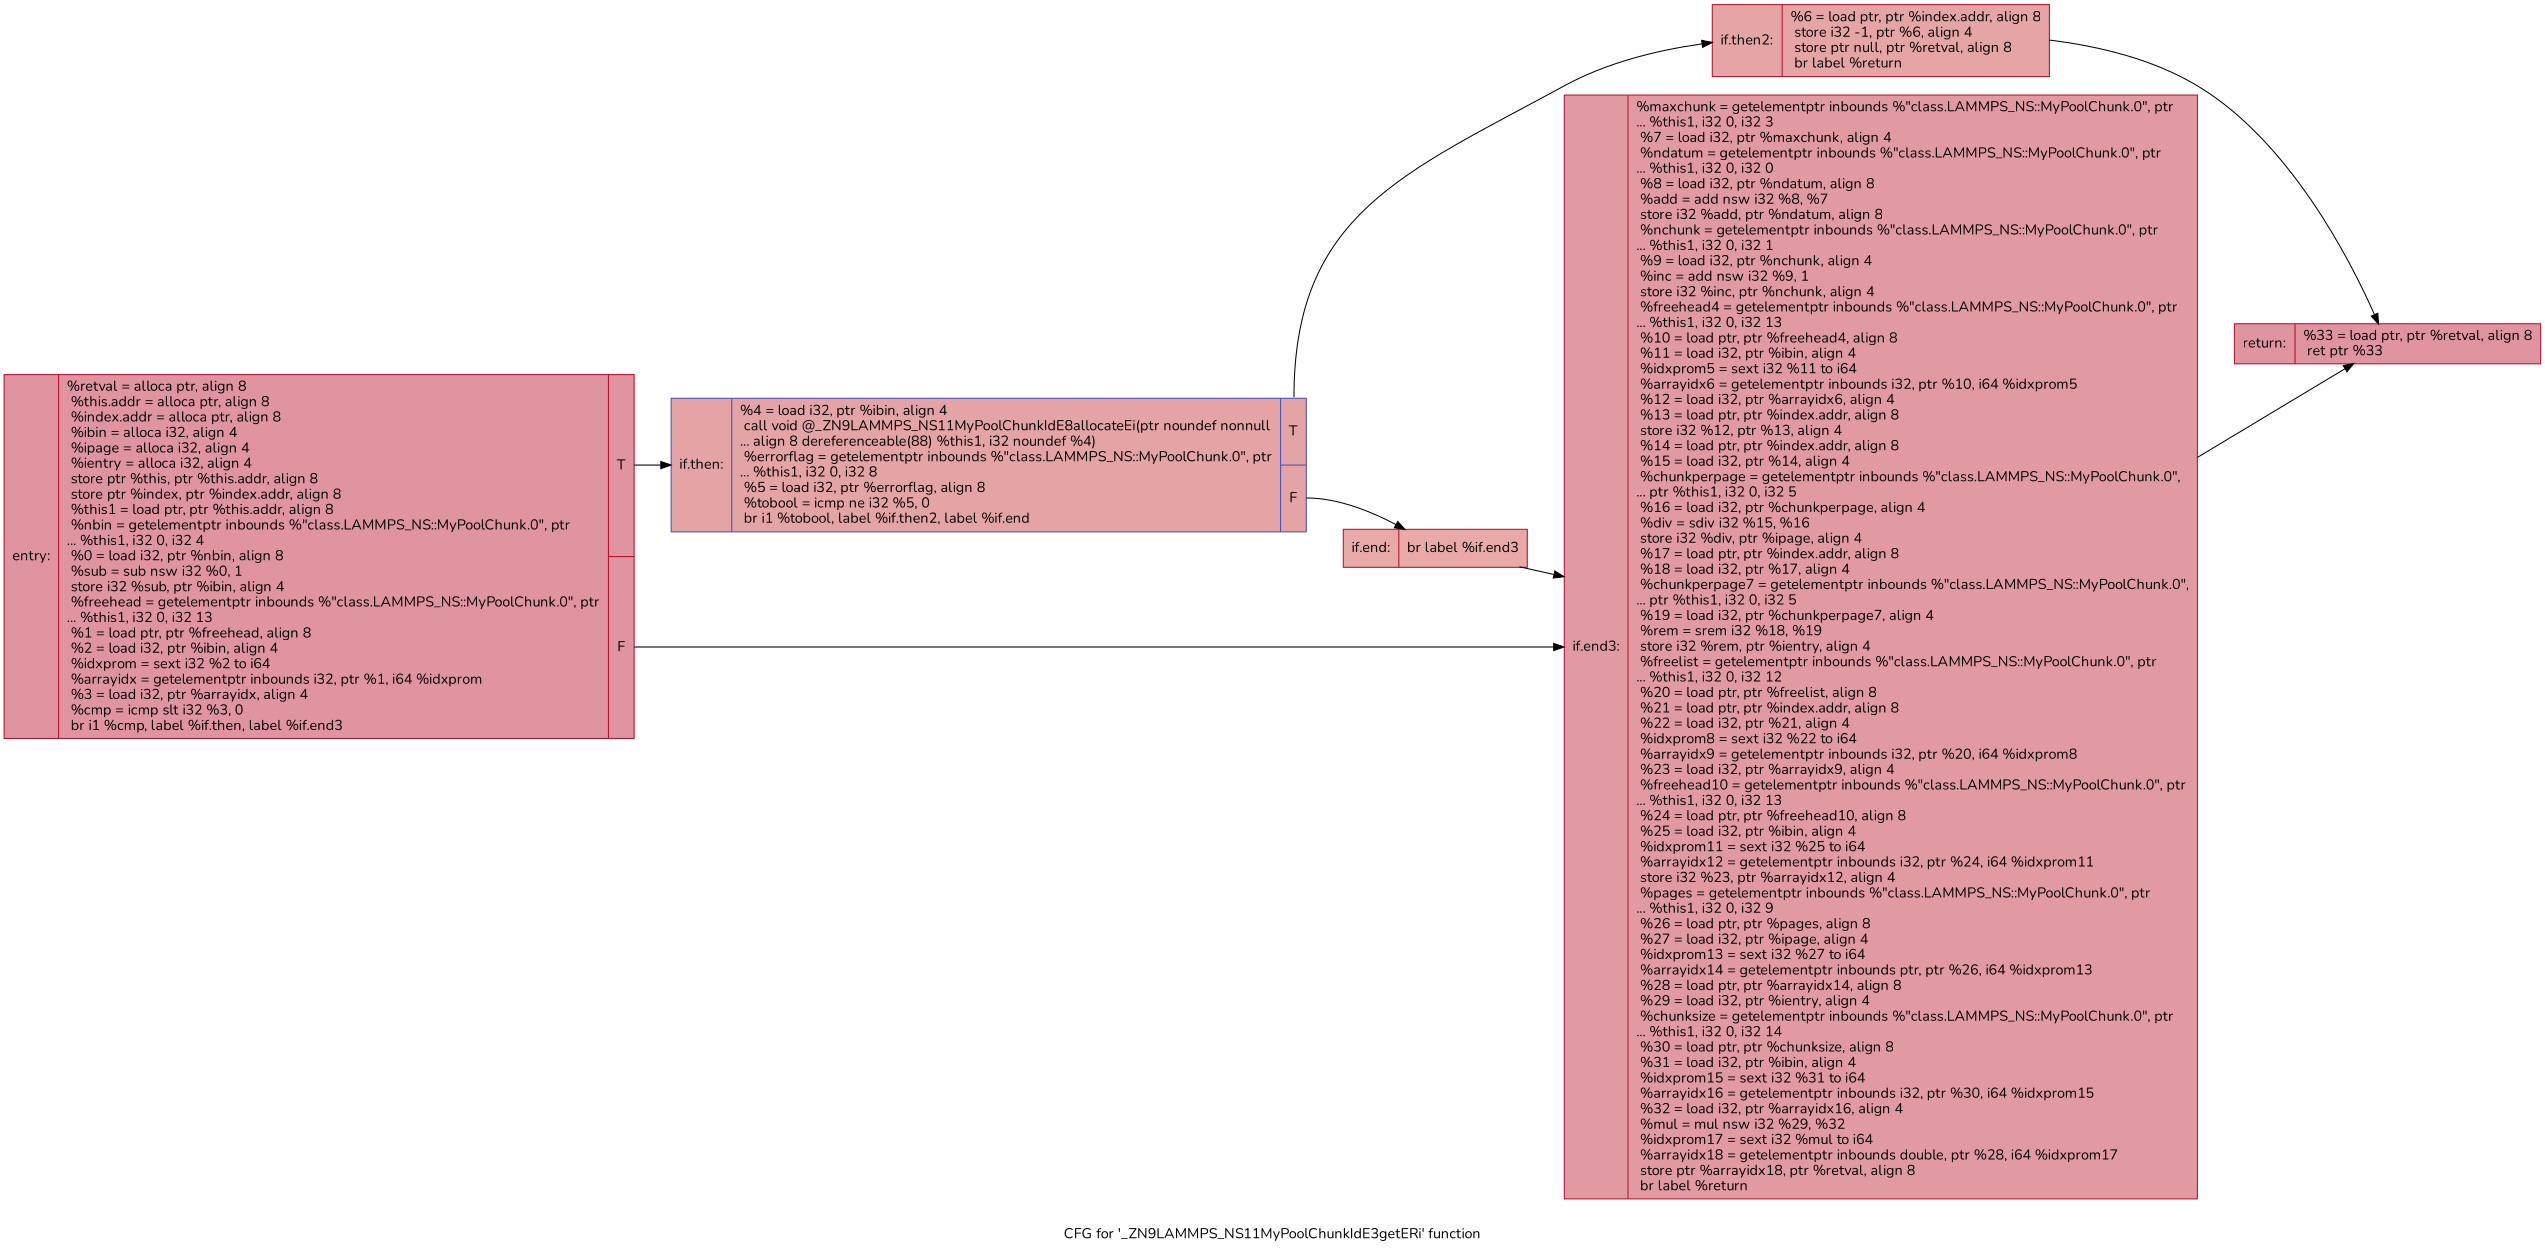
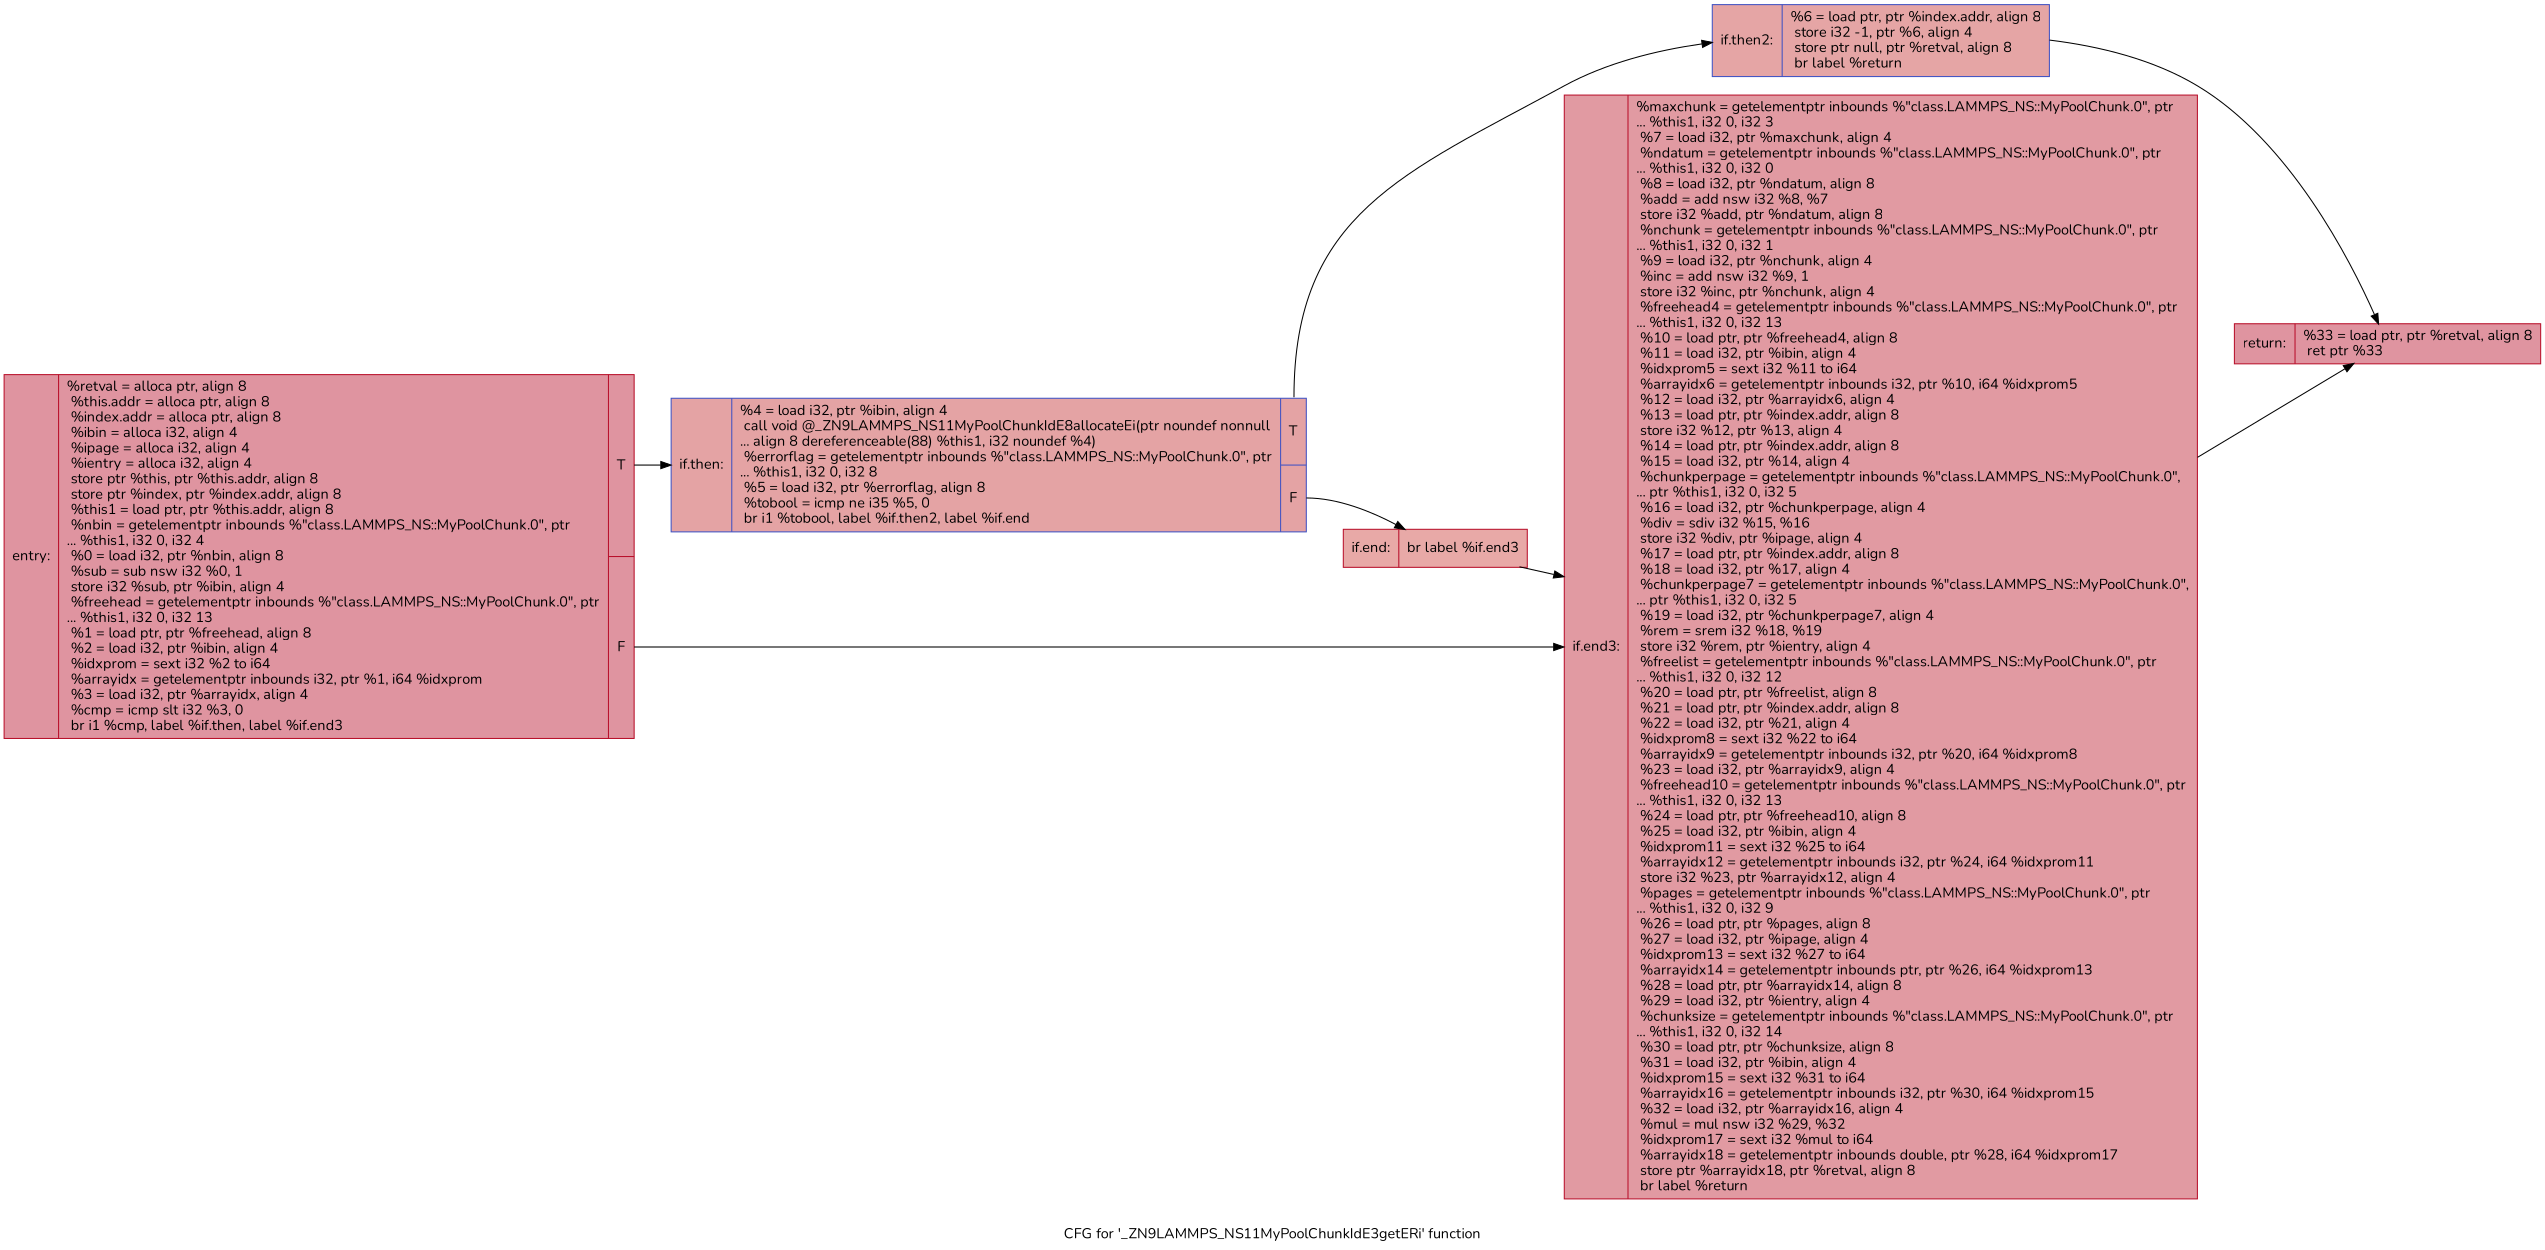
(1881, 41) -> (1881, 41)
(835, 503) -> (835, 503)
